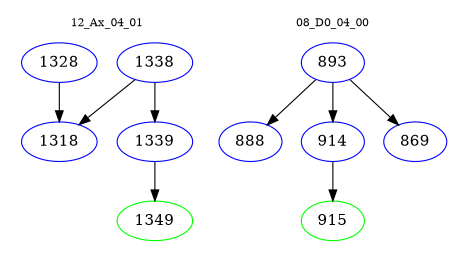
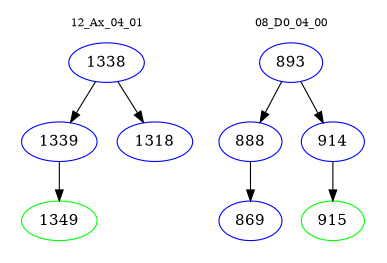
(59, 63) -> none
(370, 99) -> (250, 176)
